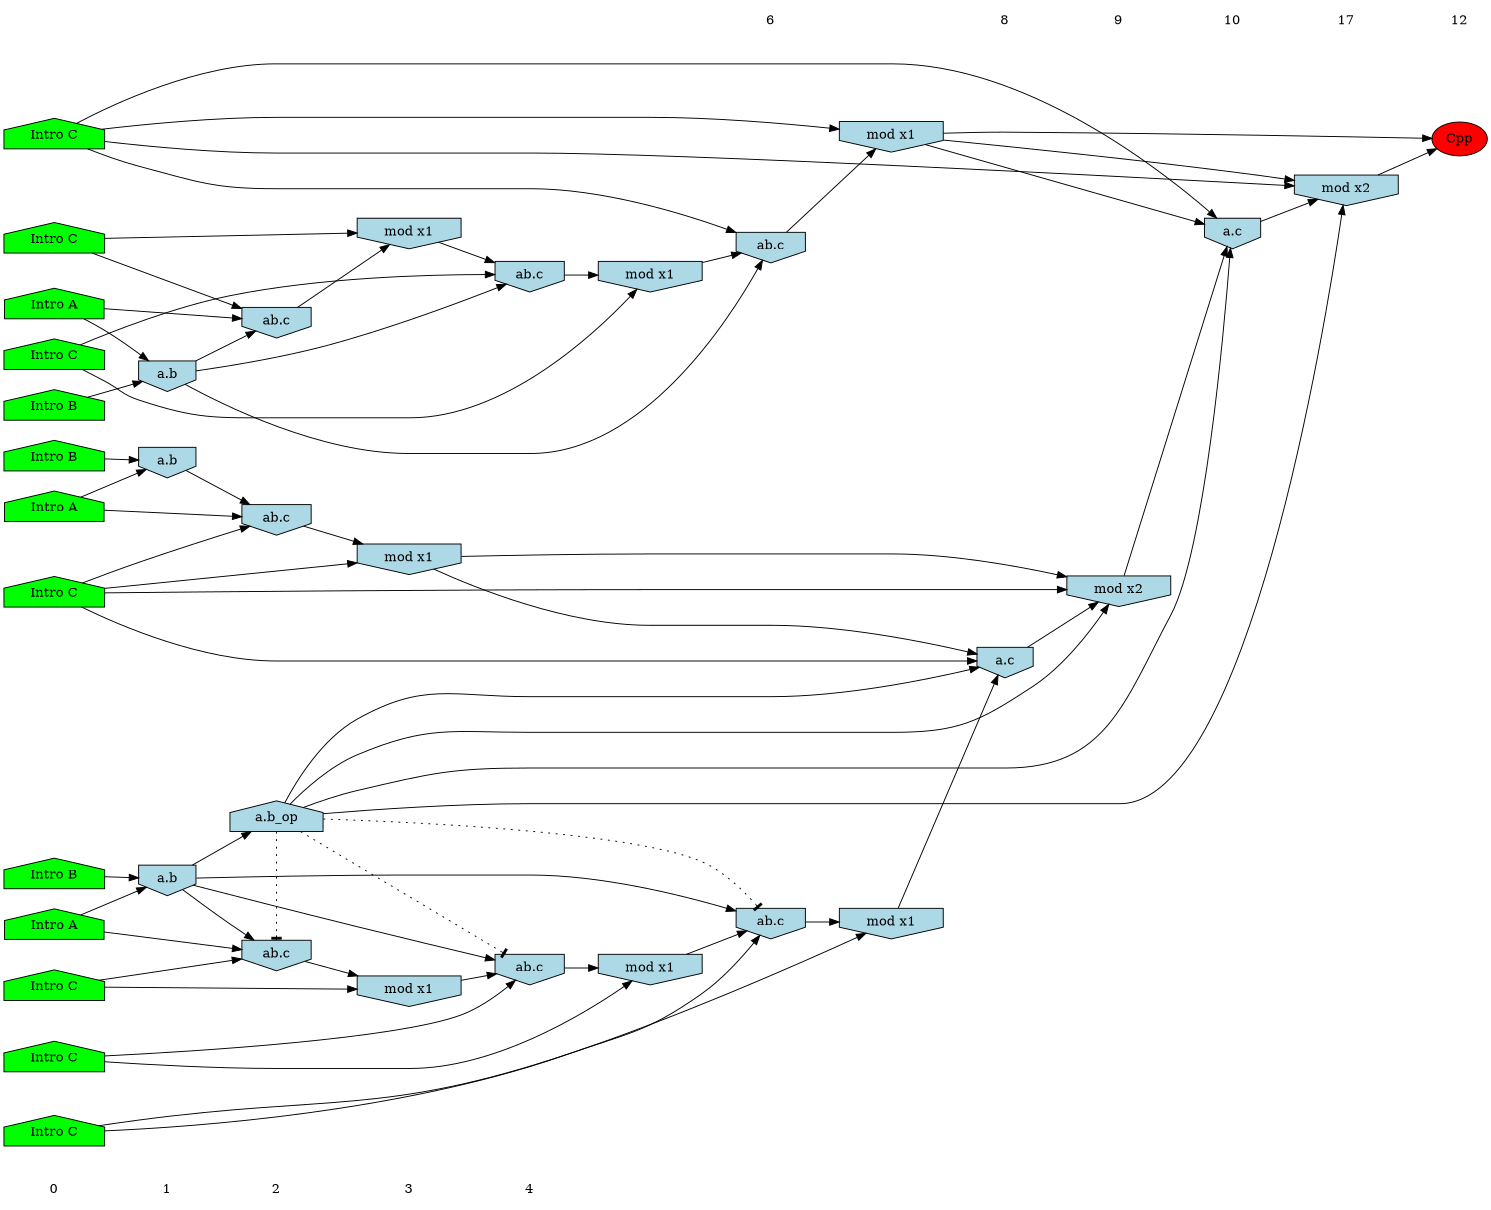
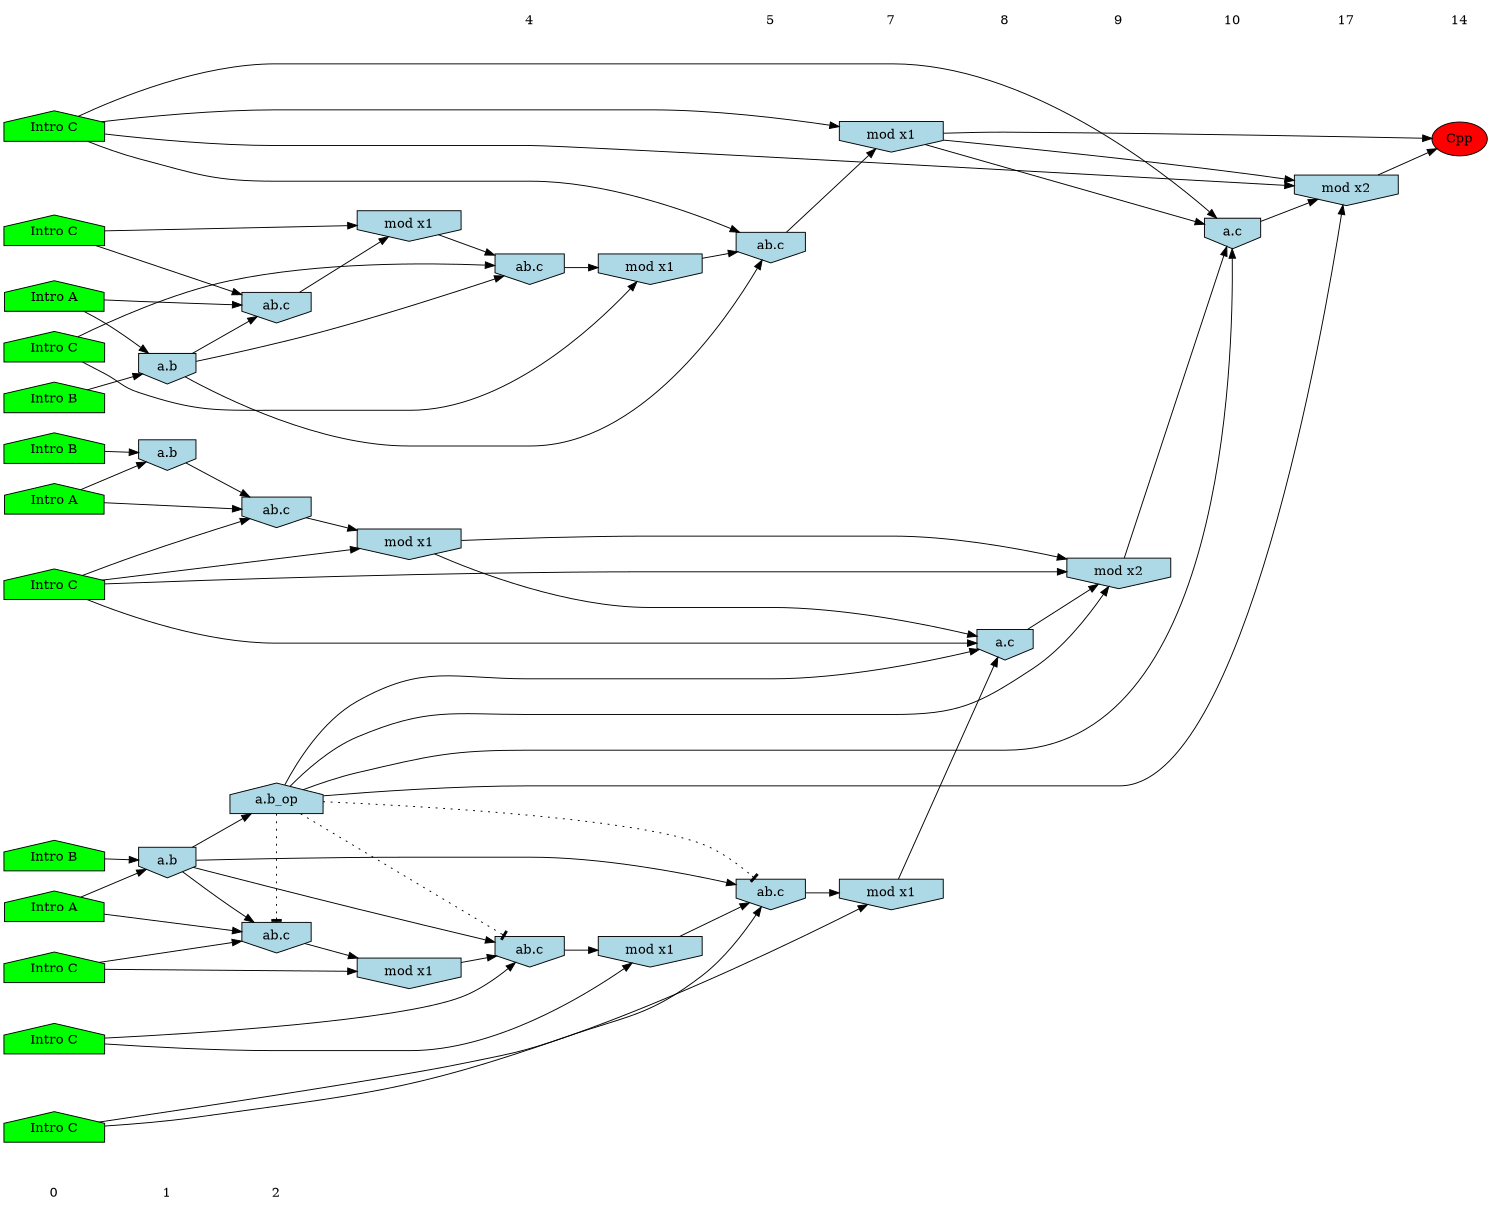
(771, 21) -> (771, 21)
none -> (891, 21)
(1460, 21) -> (1460, 21)
(409, 1190) -> none
